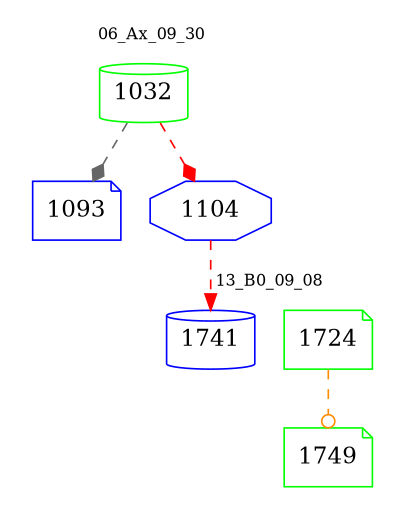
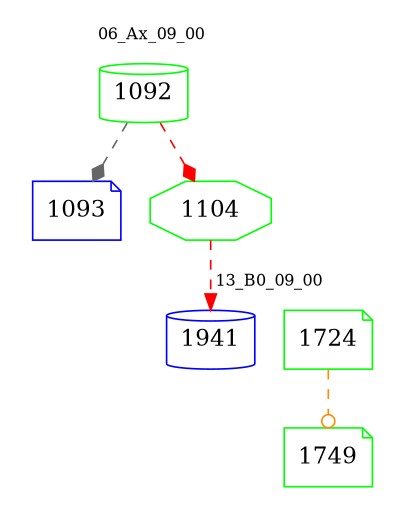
(152, 35) -> (152, 35)
(144, 93) -> (144, 93)
(211, 211) -> (211, 211)
(270, 282) -> (270, 282)
(211, 340) -> (211, 340)
